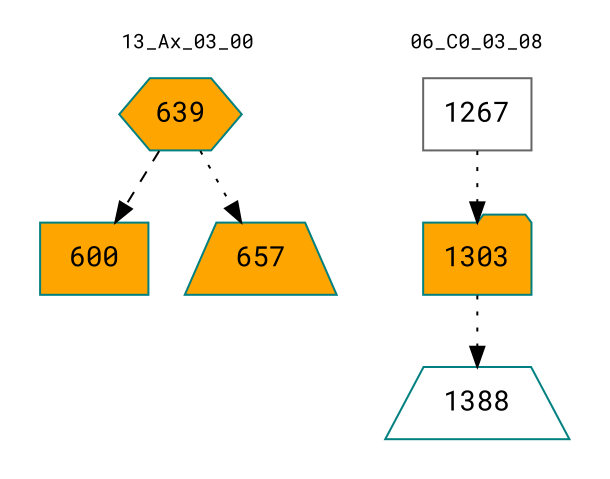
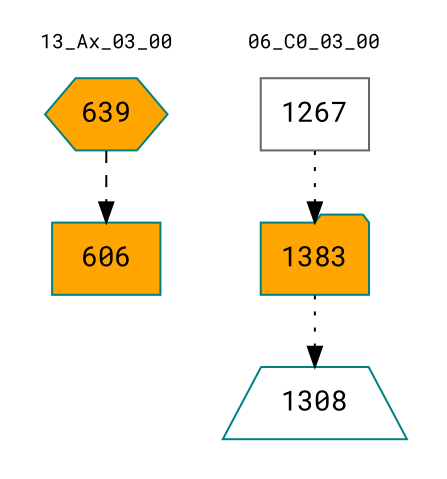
(477, 43) -> (315, 43)
(94, 259) -> (106, 259)
(261, 259) -> none
(477, 259) -> (315, 259)
(477, 403) -> (315, 403)
